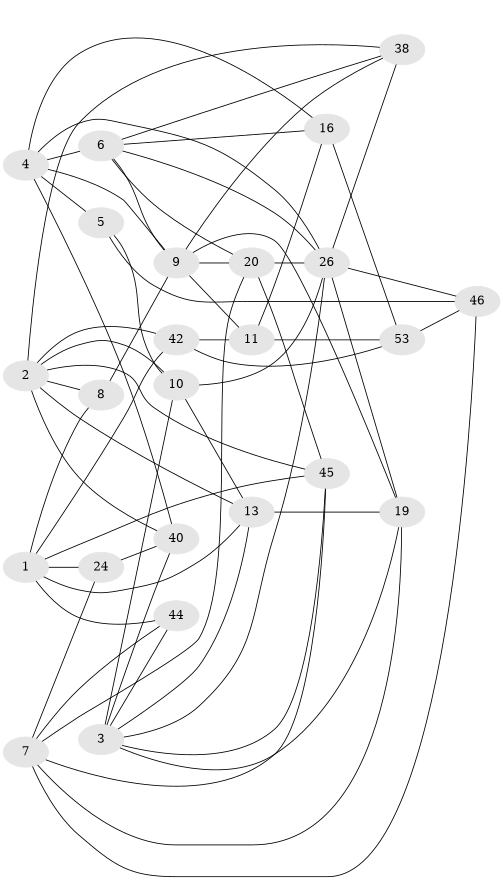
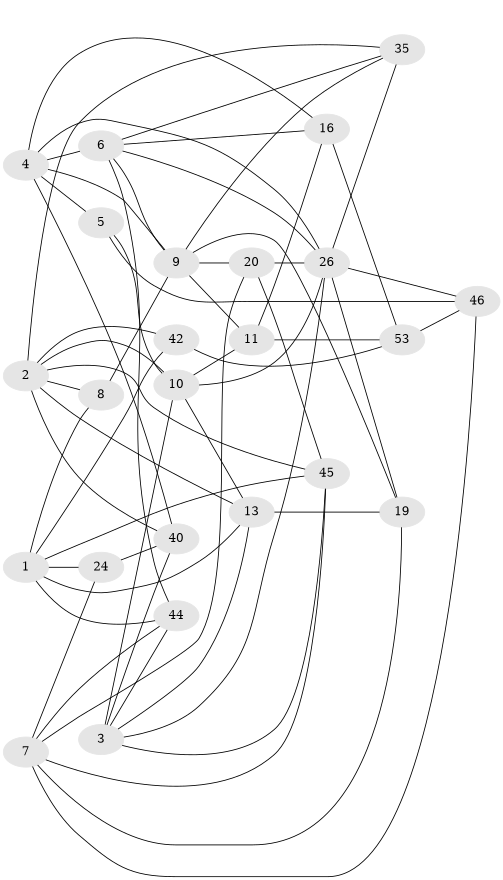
(402, 50) -> (402, 50)
(166, 214) -> (139, 370)
(214, 340) -> (213, 363)
(313, 719) -> none
